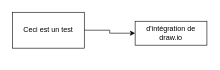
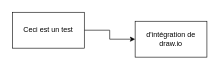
(171, 33) -> (171, 39)
